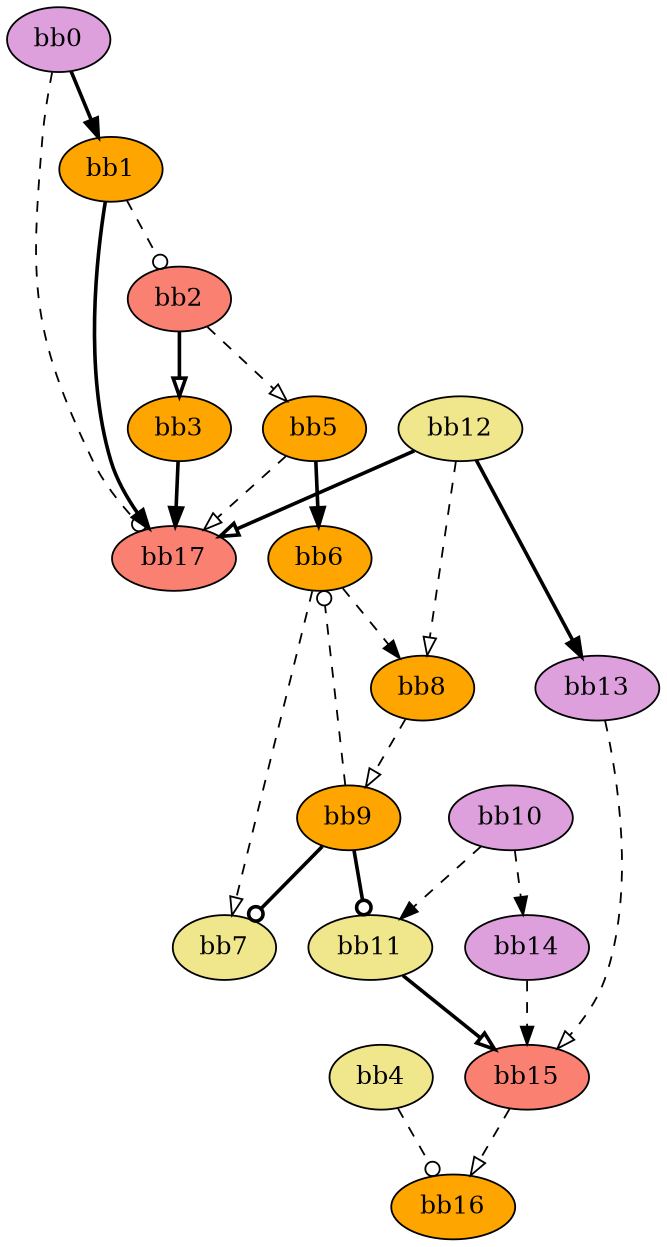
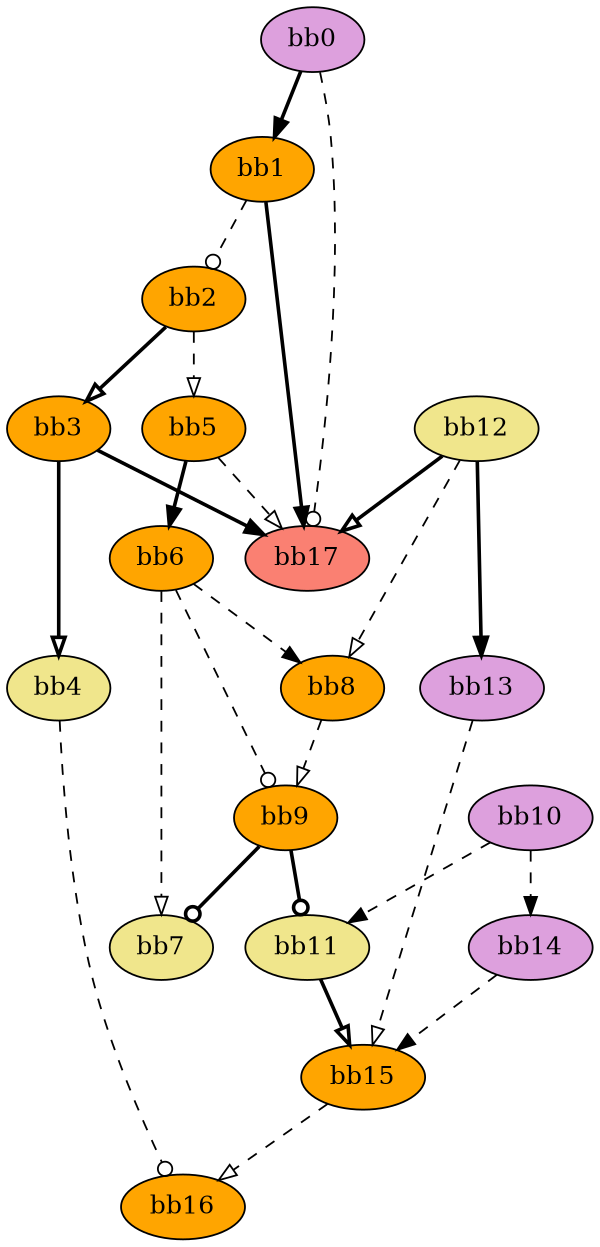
(179, 299) -> (194, 299)
none -> (59, 549)
(335, 696) -> (220, 682)
(527, 1077) -> (363, 1077)
